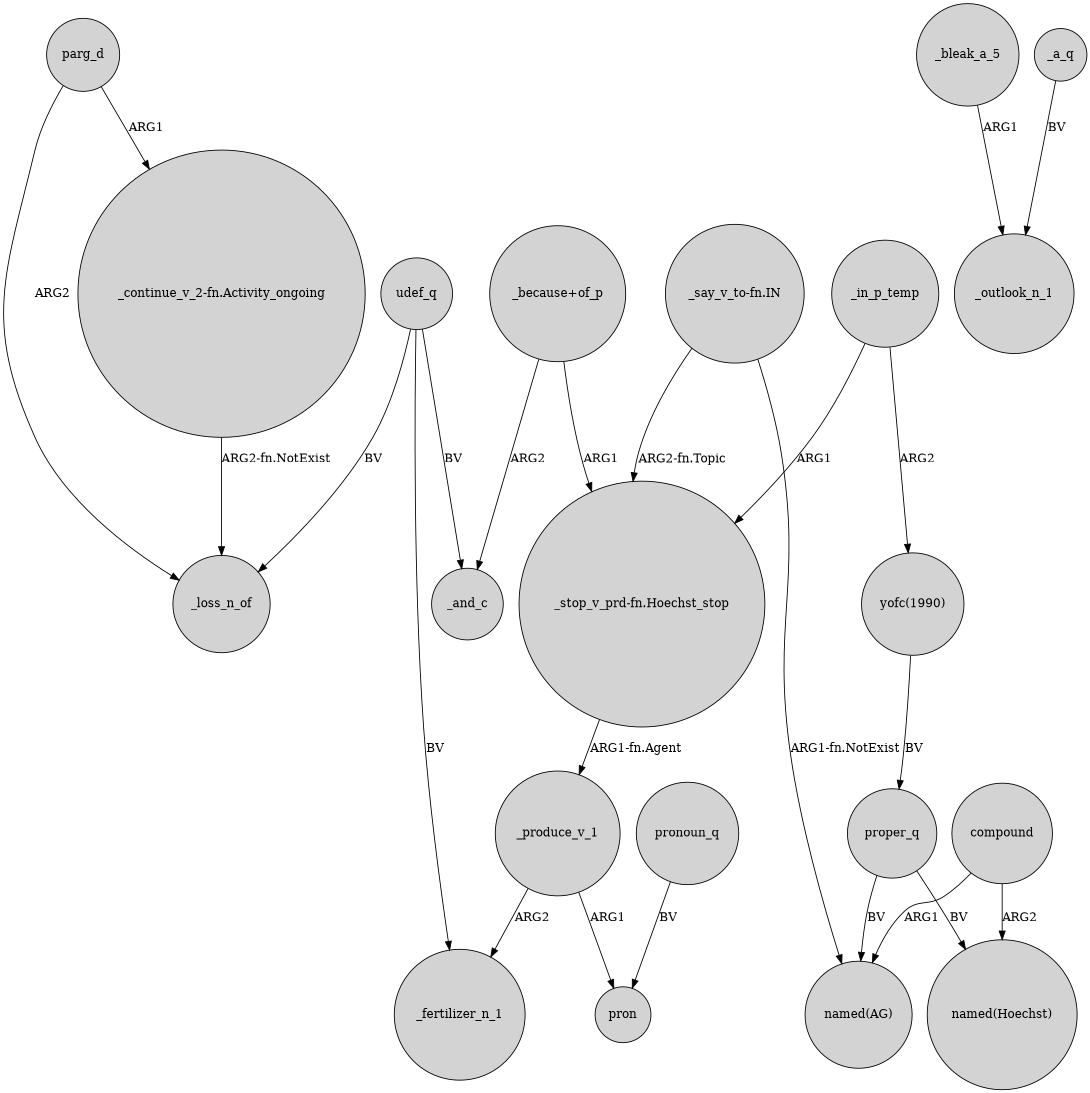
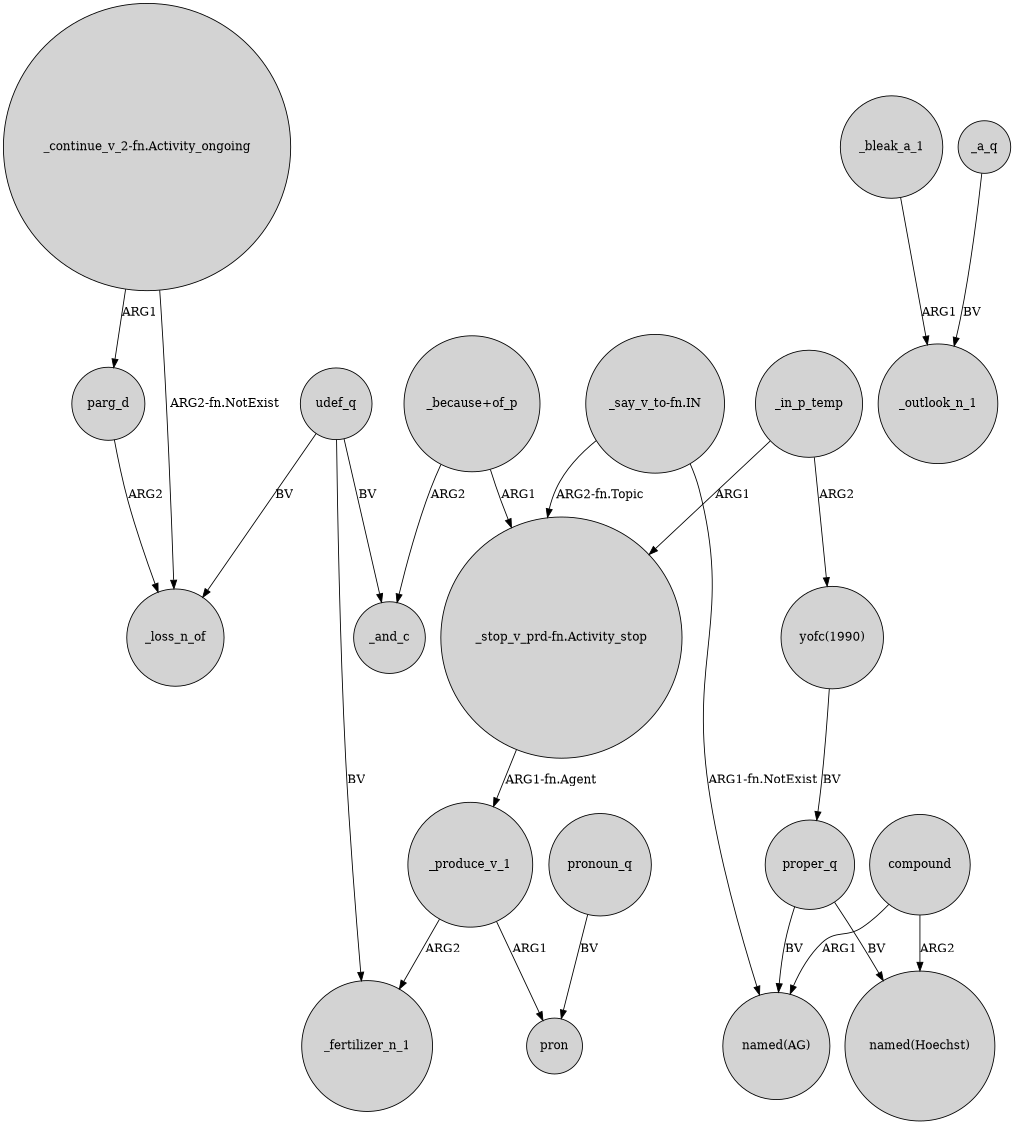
(968, 55) -> (892, 147)
(123, 124) -> (120, 324)
(642, 604) -> (561, 638)
